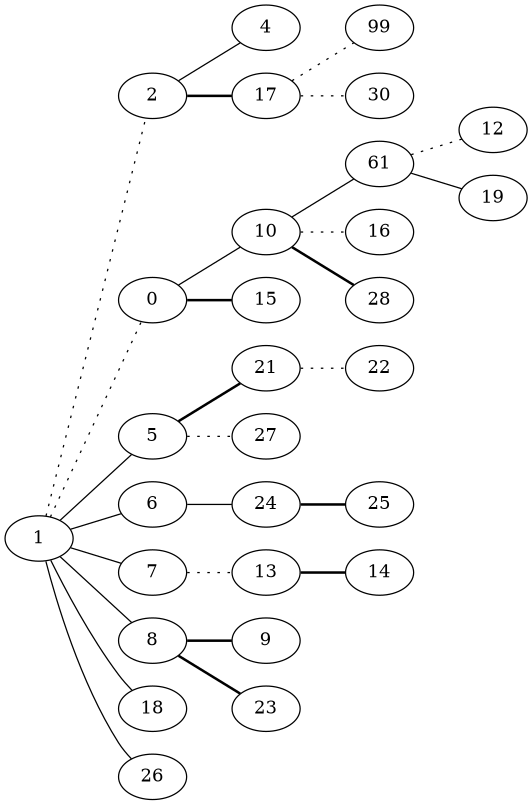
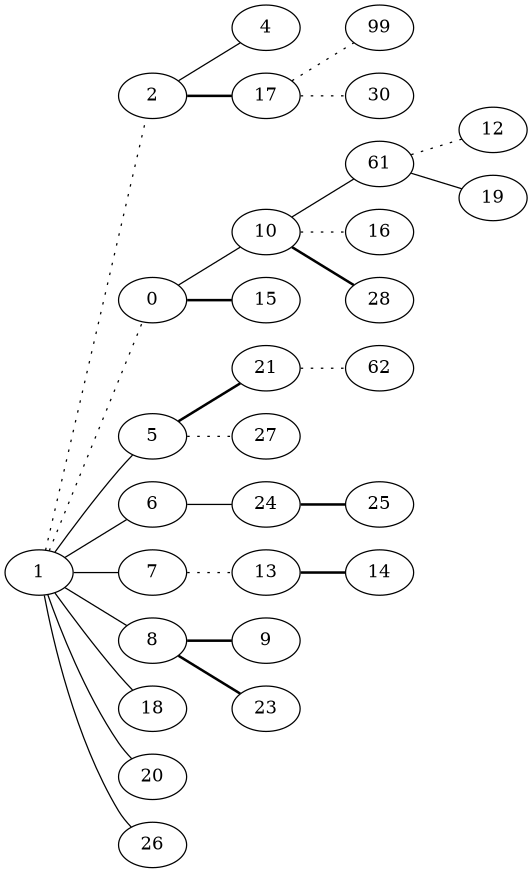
(380, 368) -> (380, 368)
none -> (153, 777)
